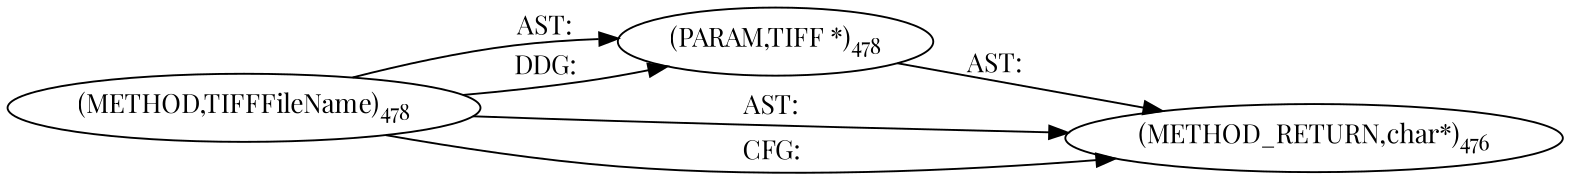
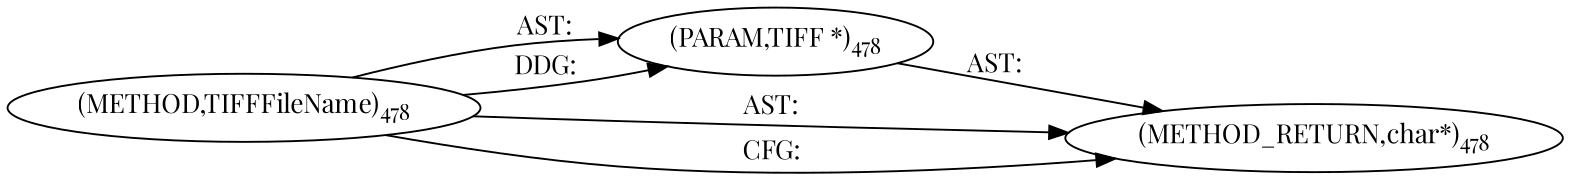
(1475, 135) -> (1475, 135)
